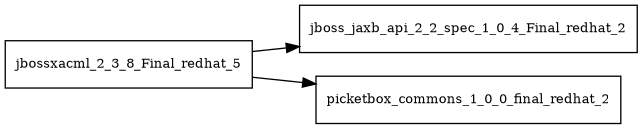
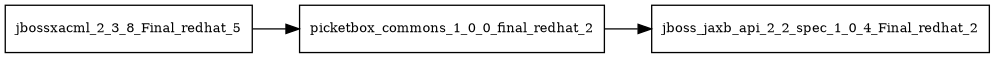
(269, 50) -> (621, 29)
